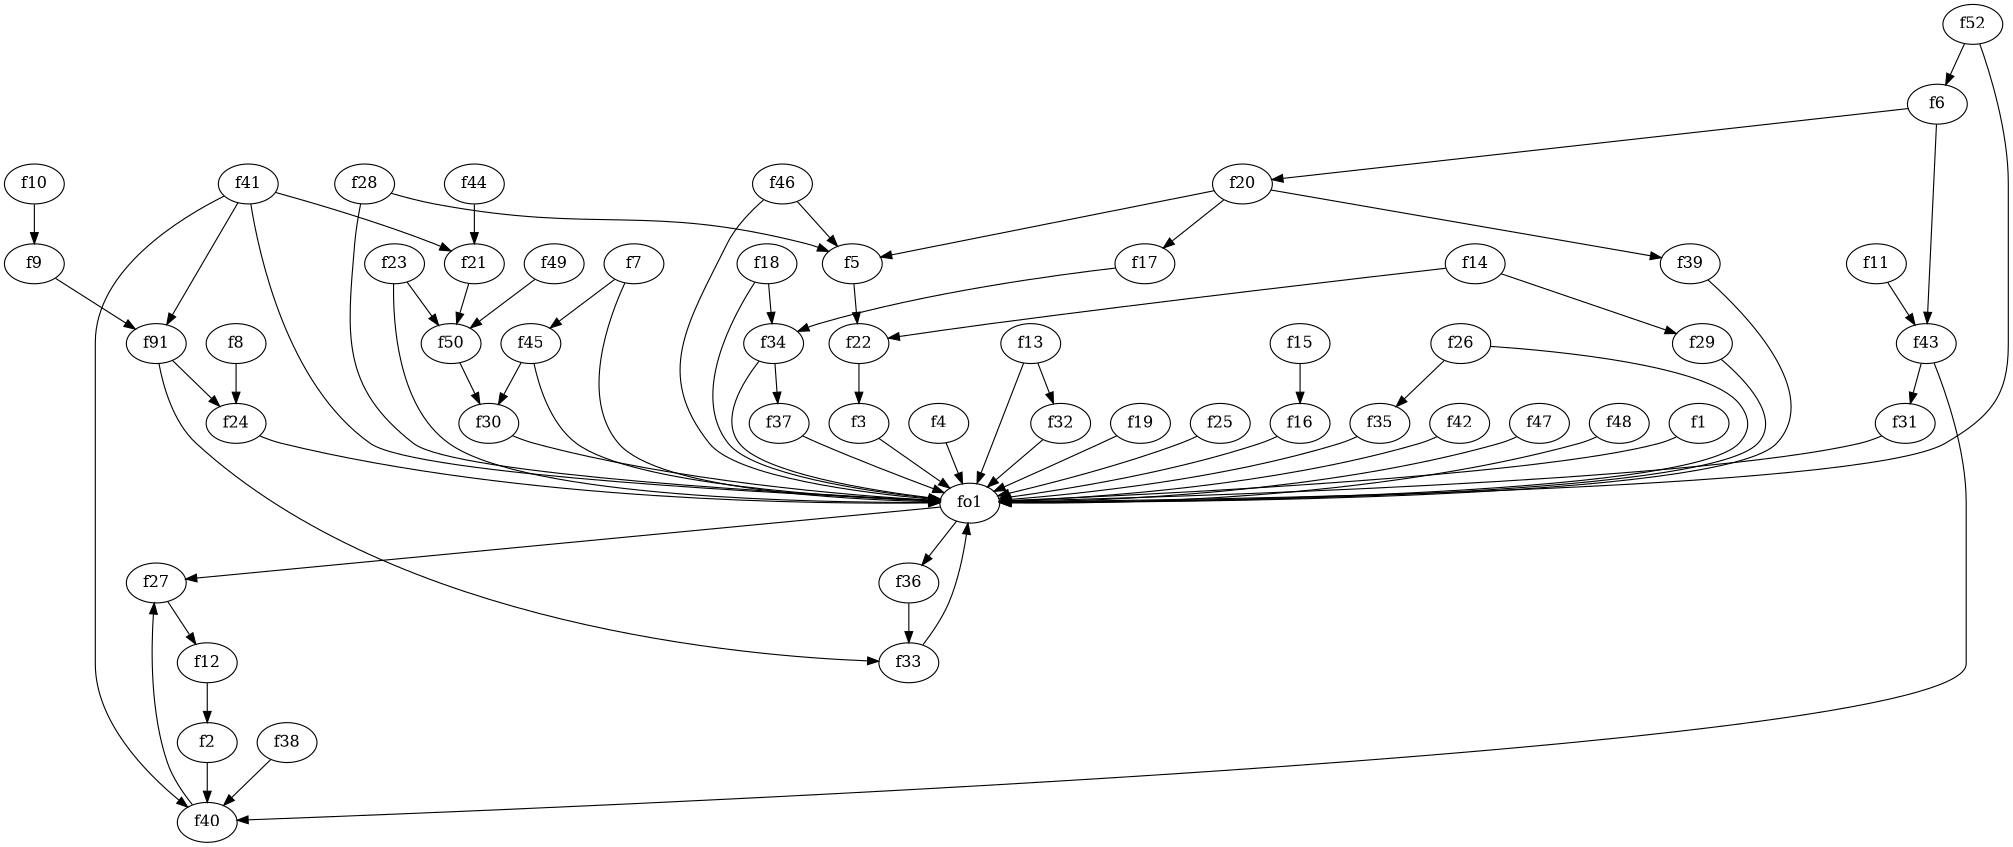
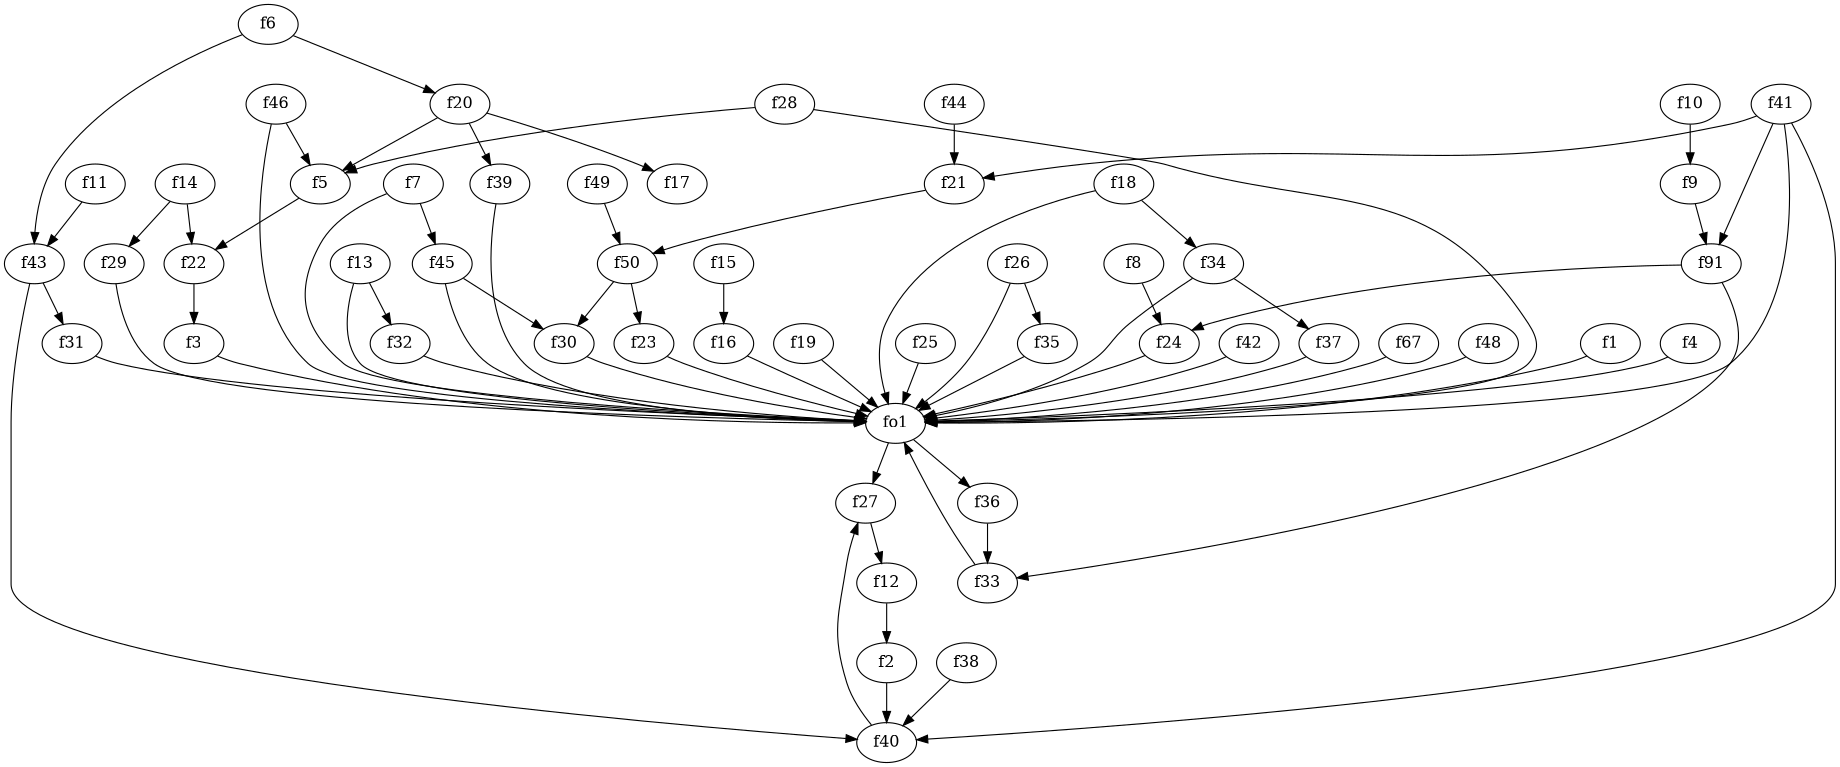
(1973, 24) -> none
(961, 291) -> none
(420, 299) -> (634, 298)
(1539, 423) -> (1409, 344)
